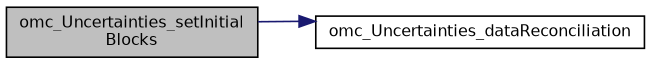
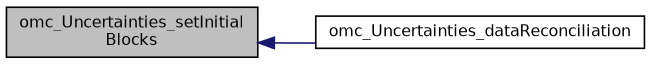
(279, 21) -> (295, 43)
